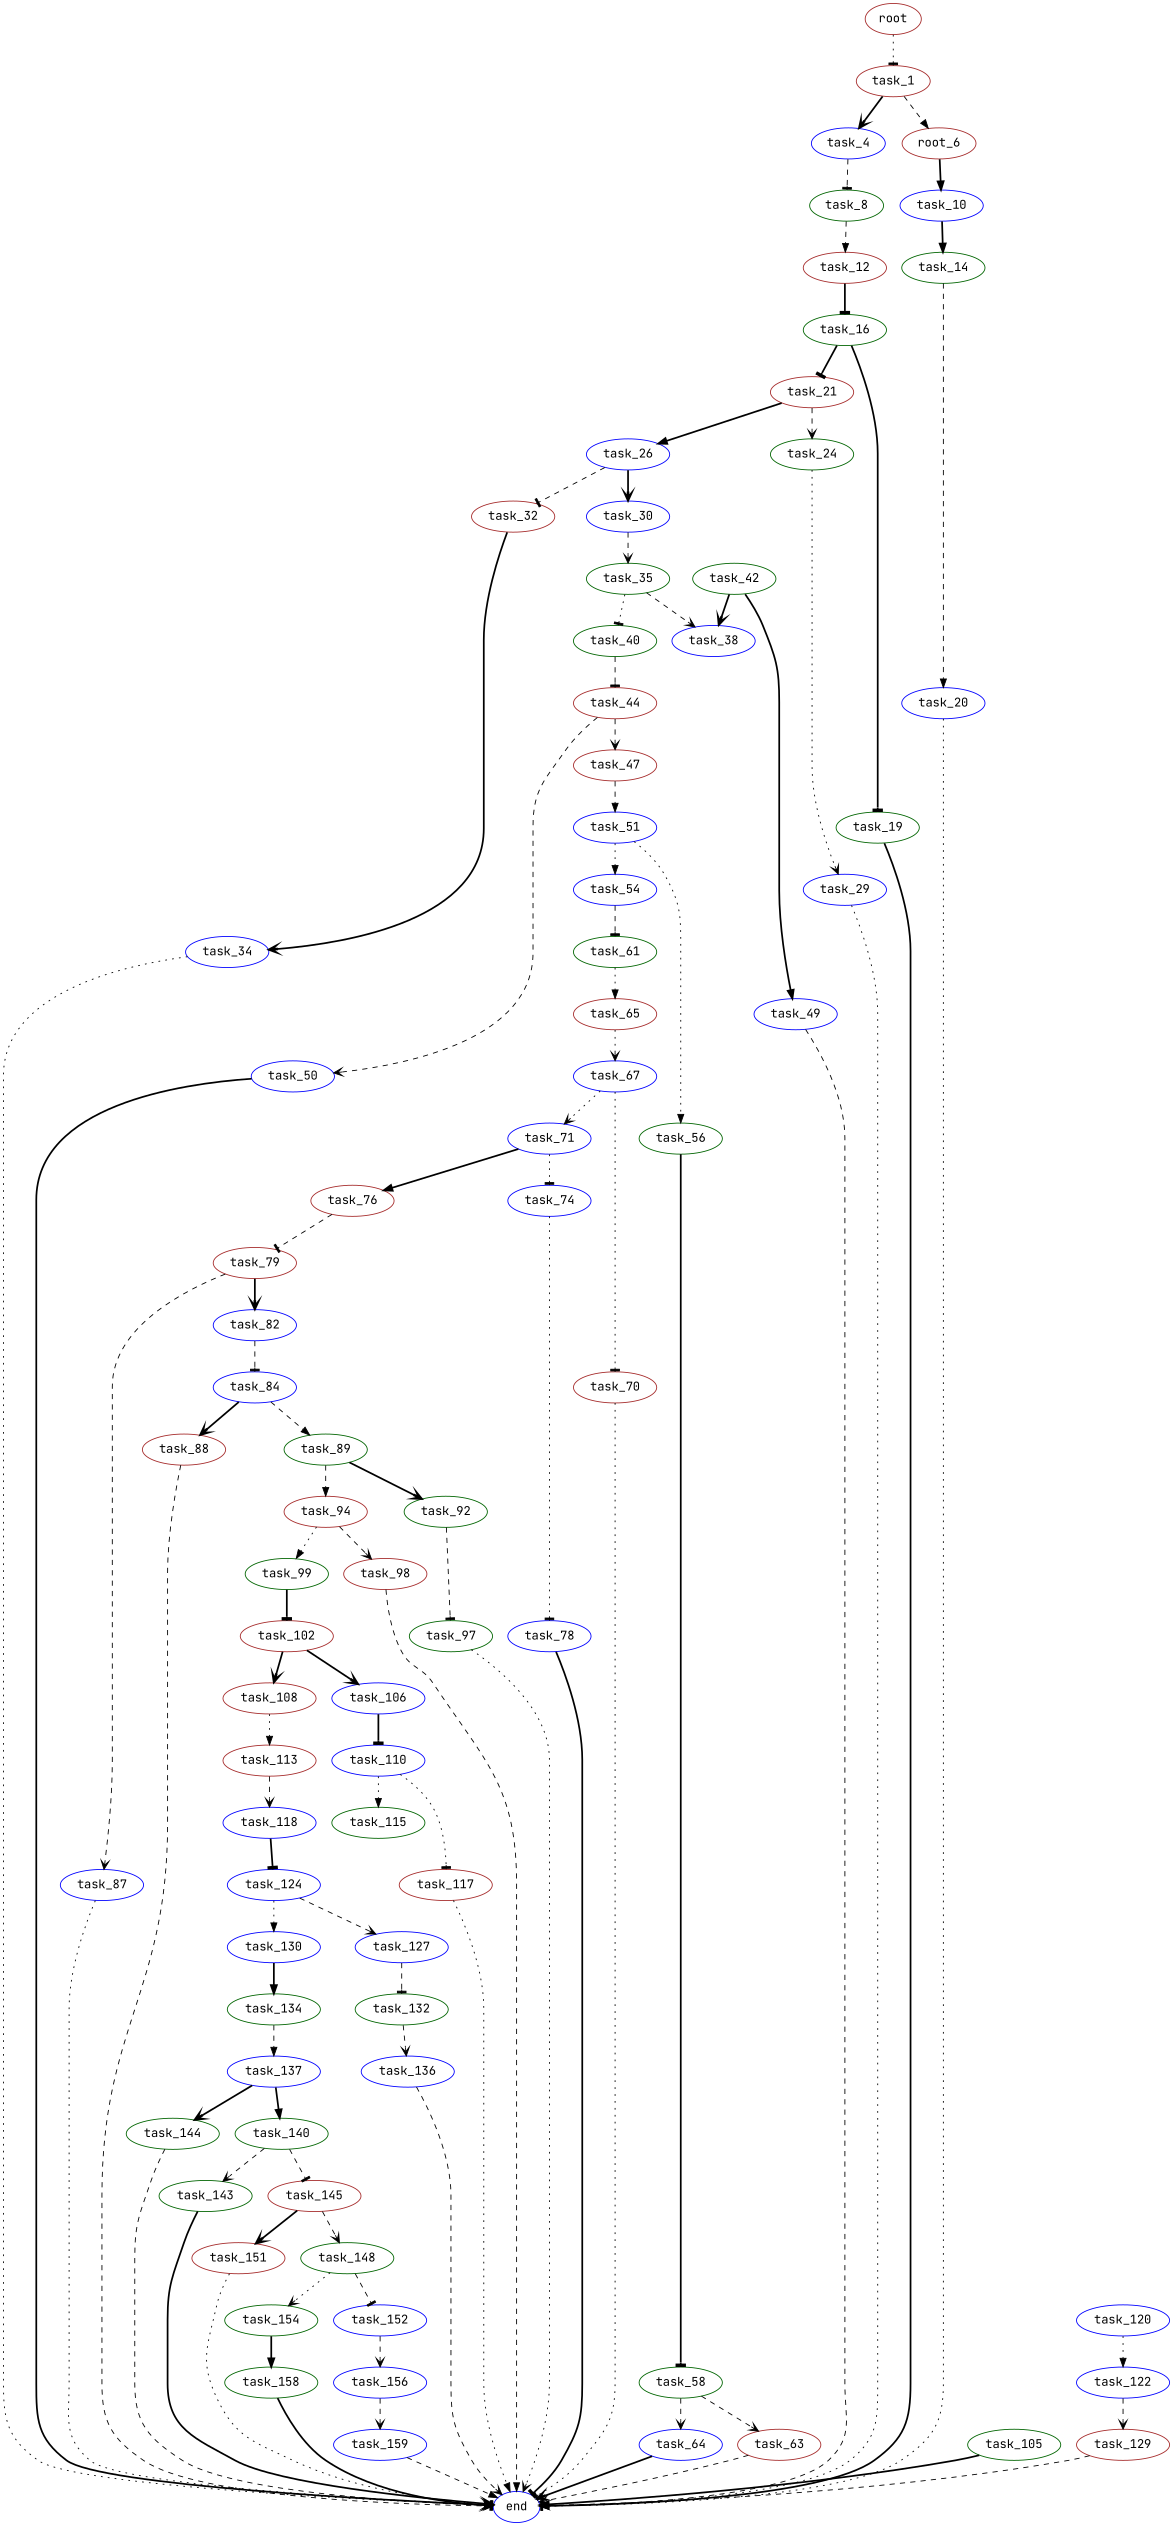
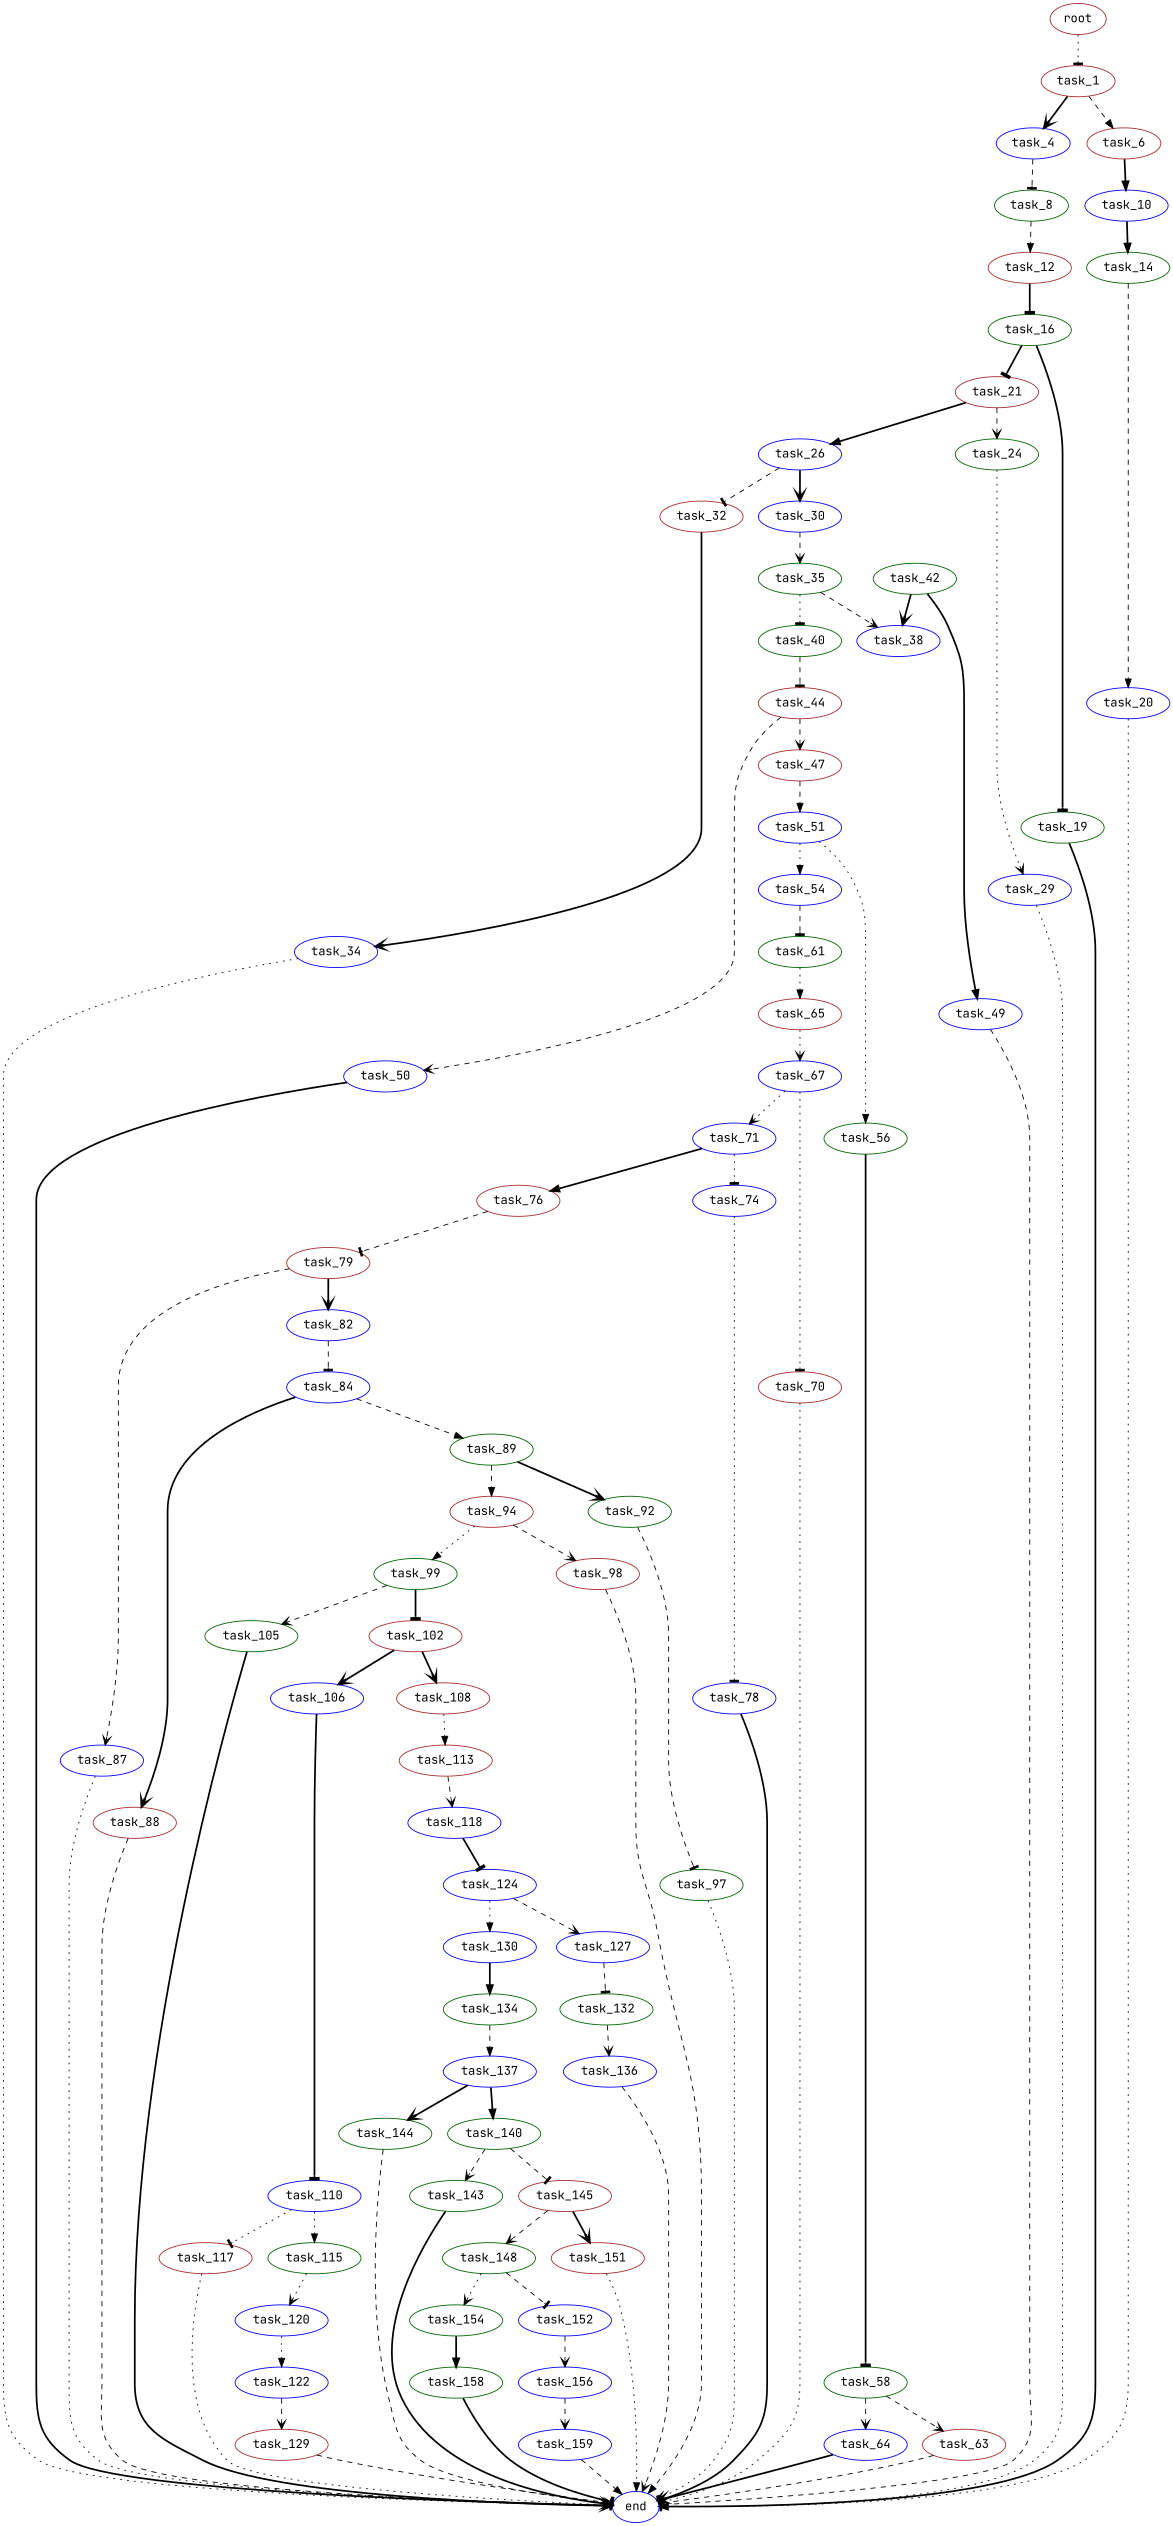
(939, 143) -> (1124, 143)
none -> (338, 1603)
none -> (300, 2285)
